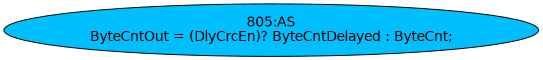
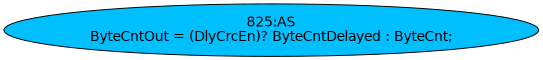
(271, 30) -> (271, 30)
